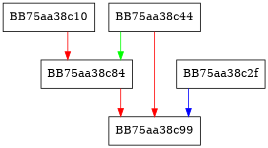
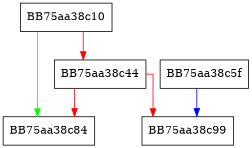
(68, 42) -> (37, 70)
none -> (83, 42)
(121, 42) -> (75, 99)
(221, 74) -> (204, 74)
(121, 99) -> none
